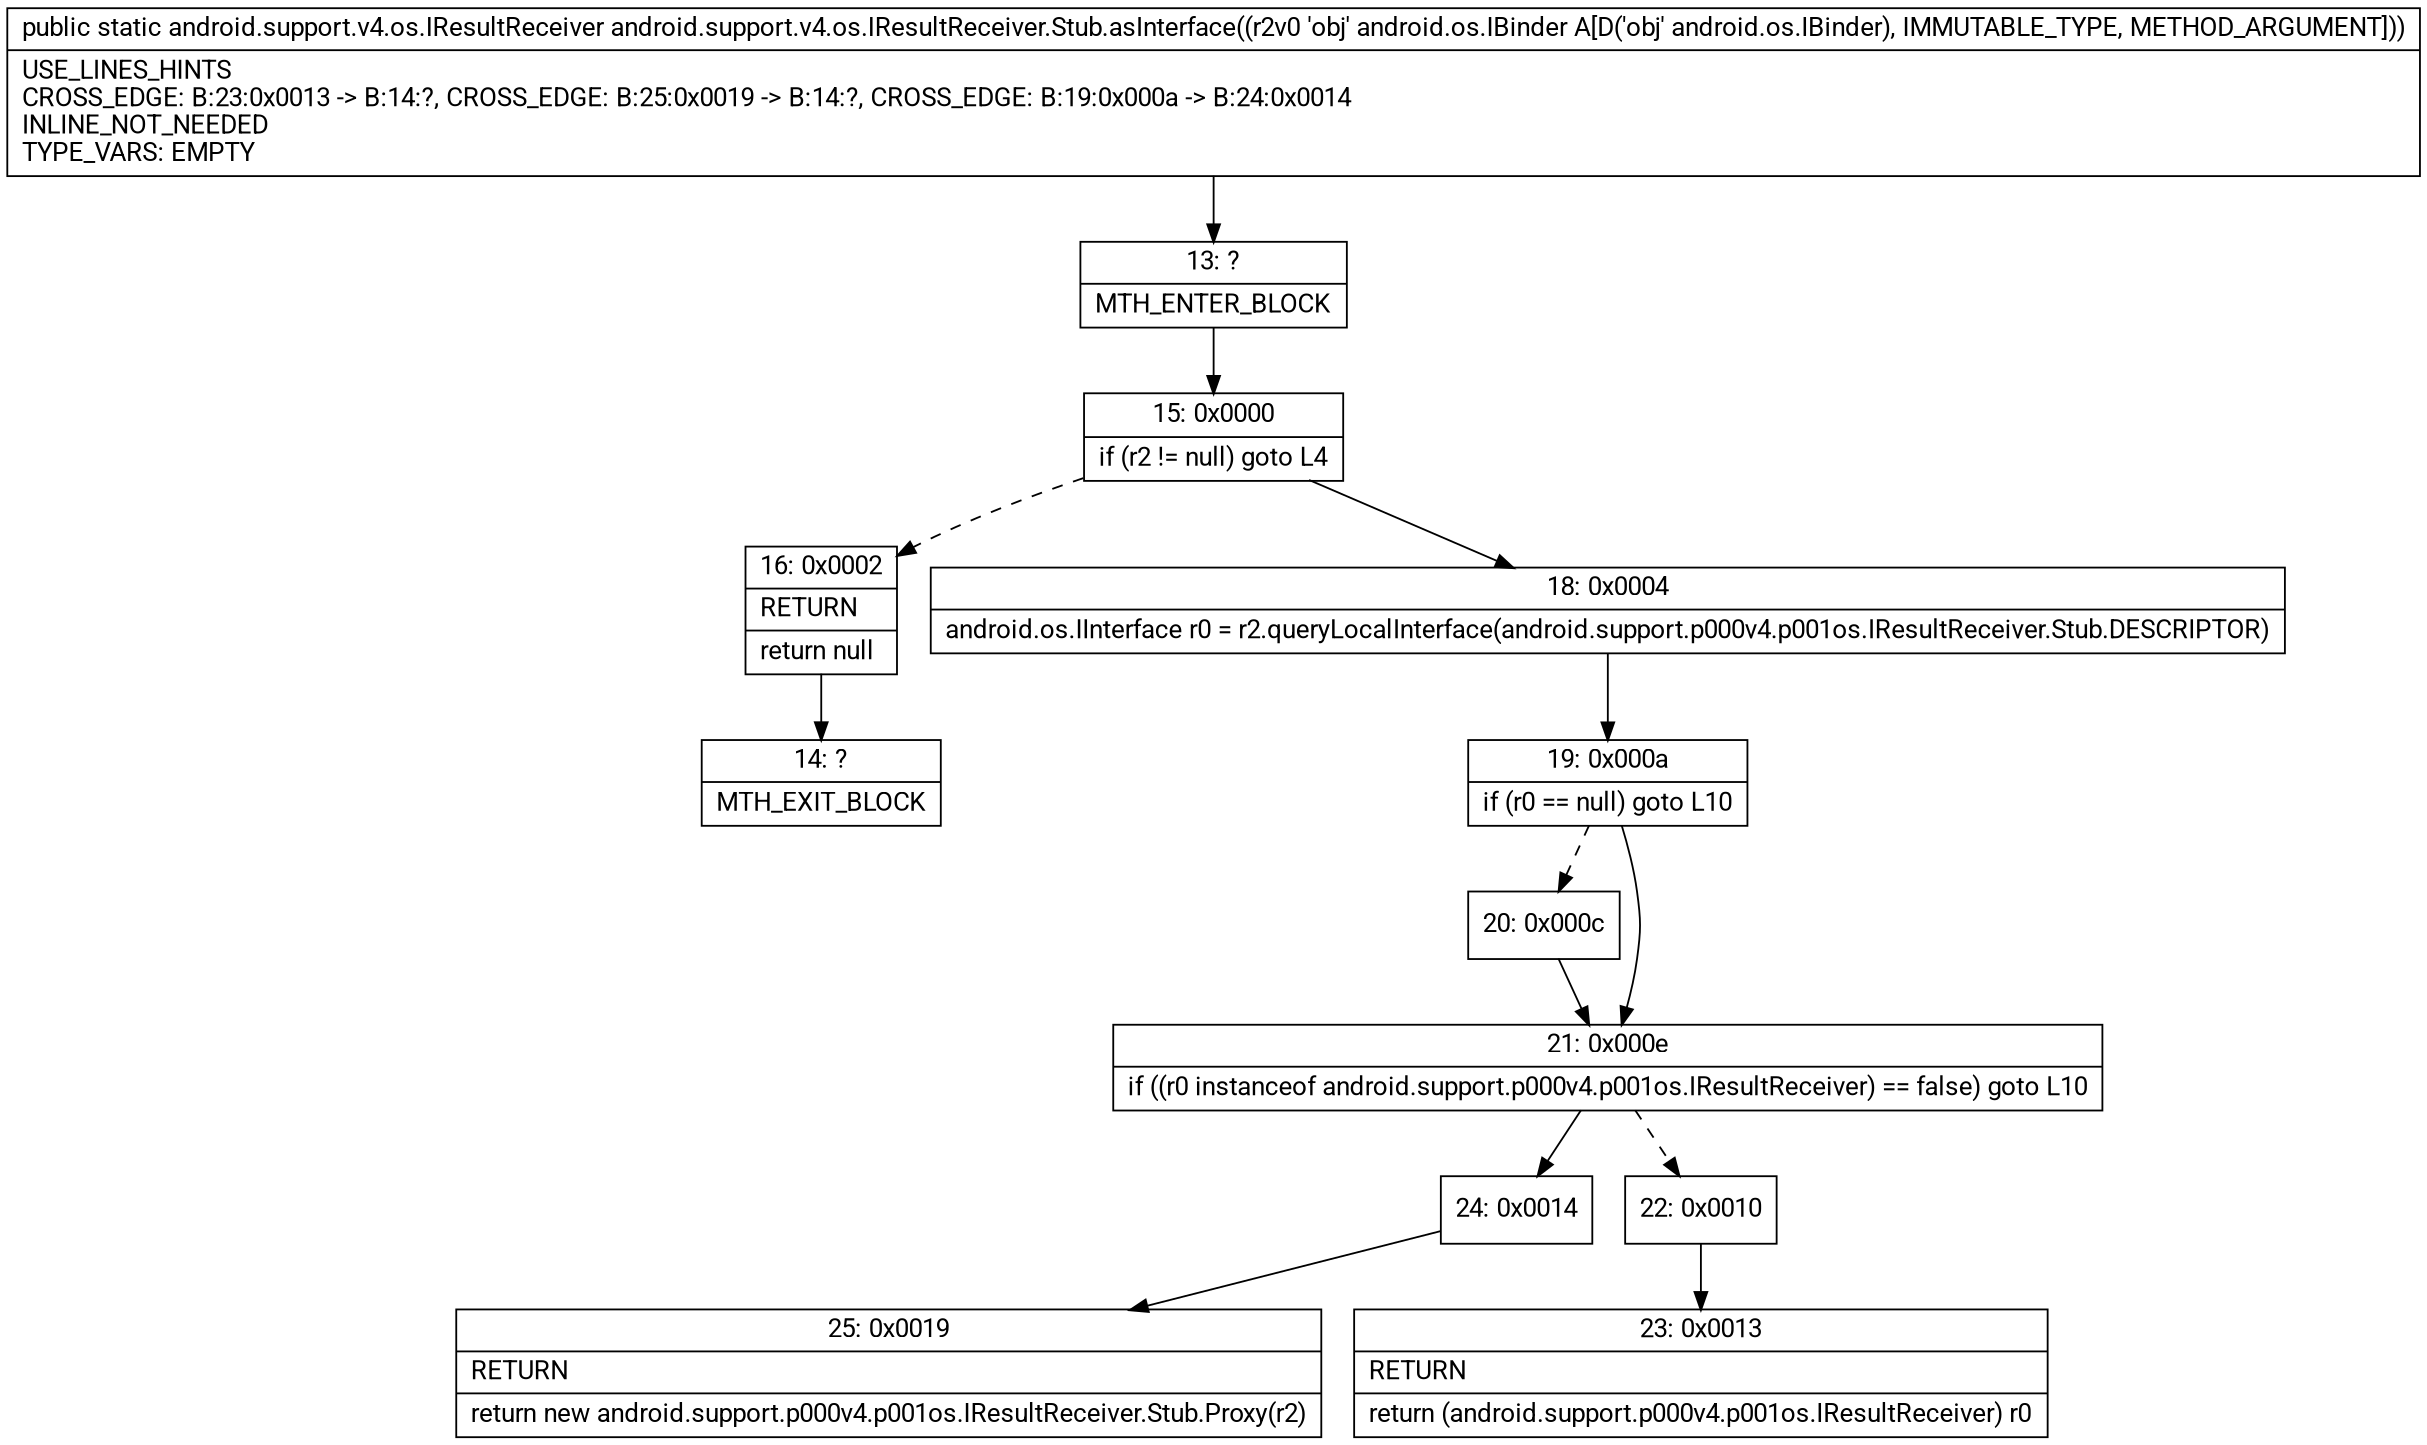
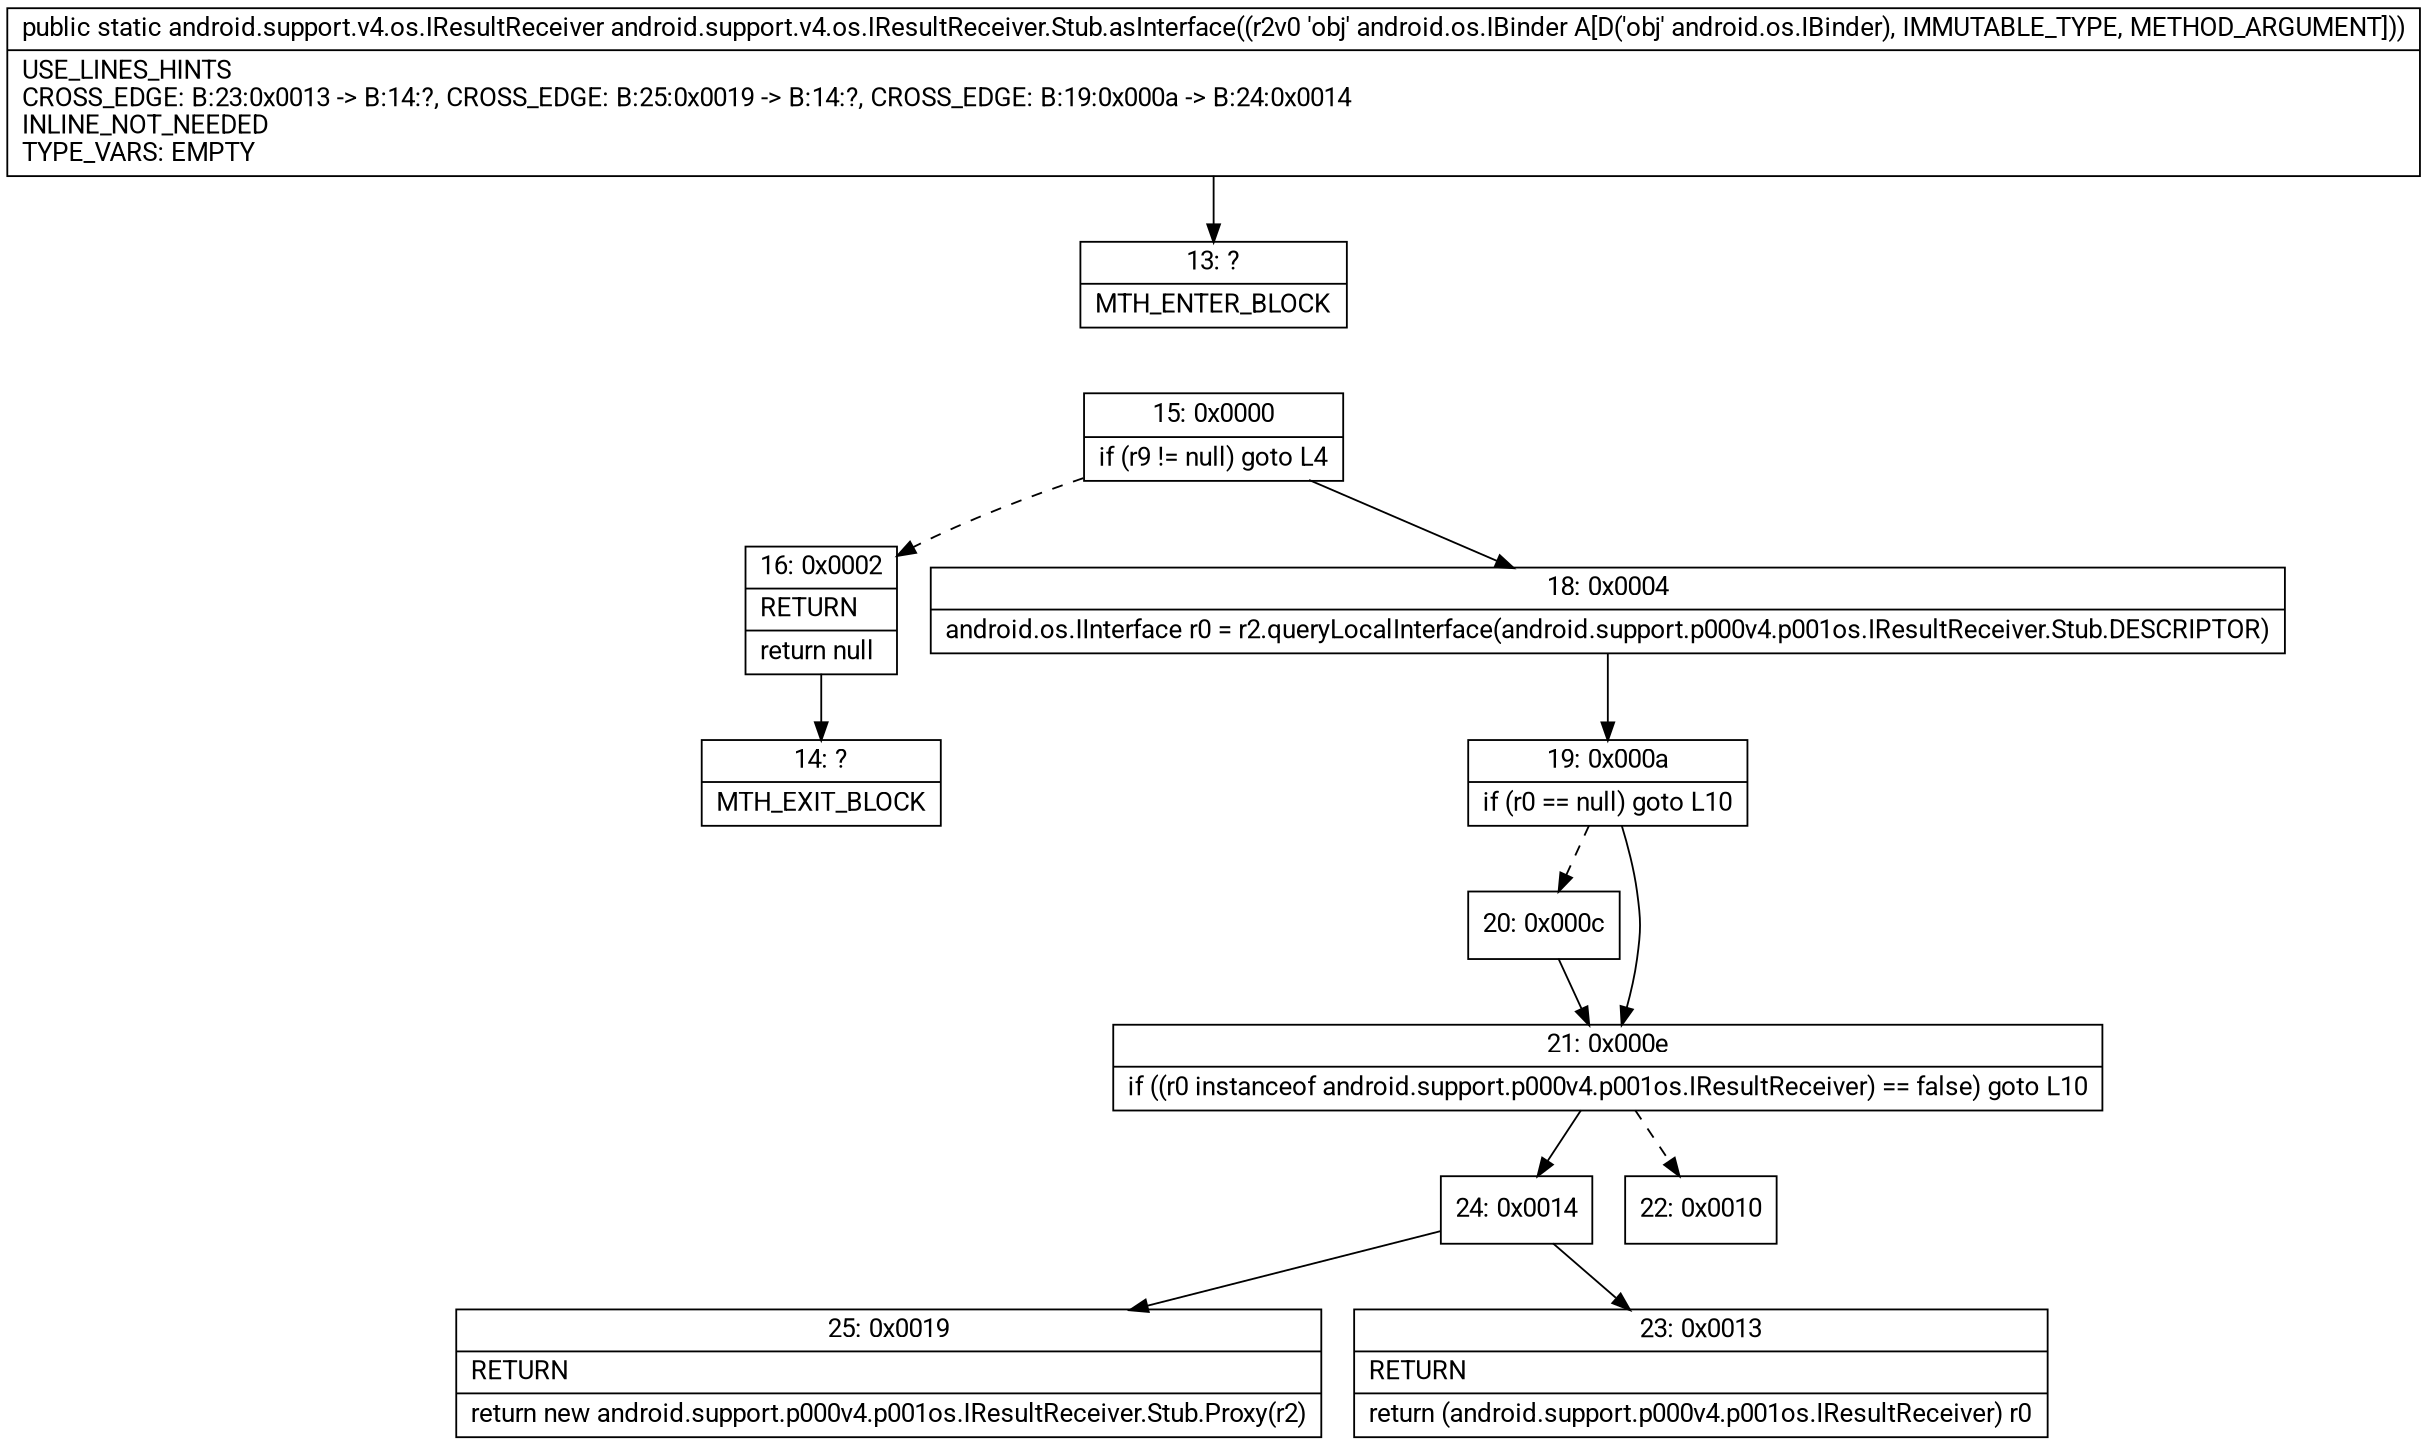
(1214, 351) -> none
(1214, 458) -> (1214, 458)
(1701, 1268) -> (1584, 1271)
